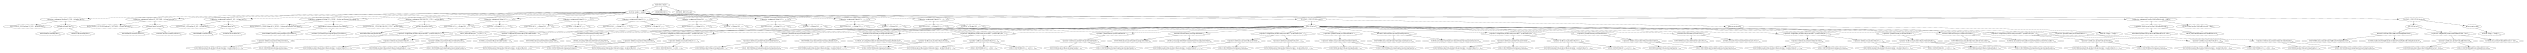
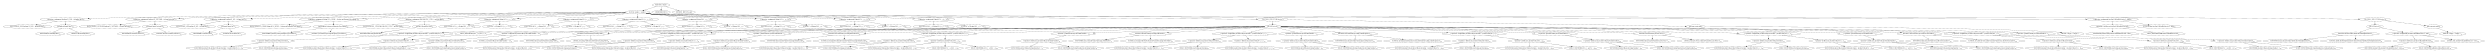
(669, 48) -> none
